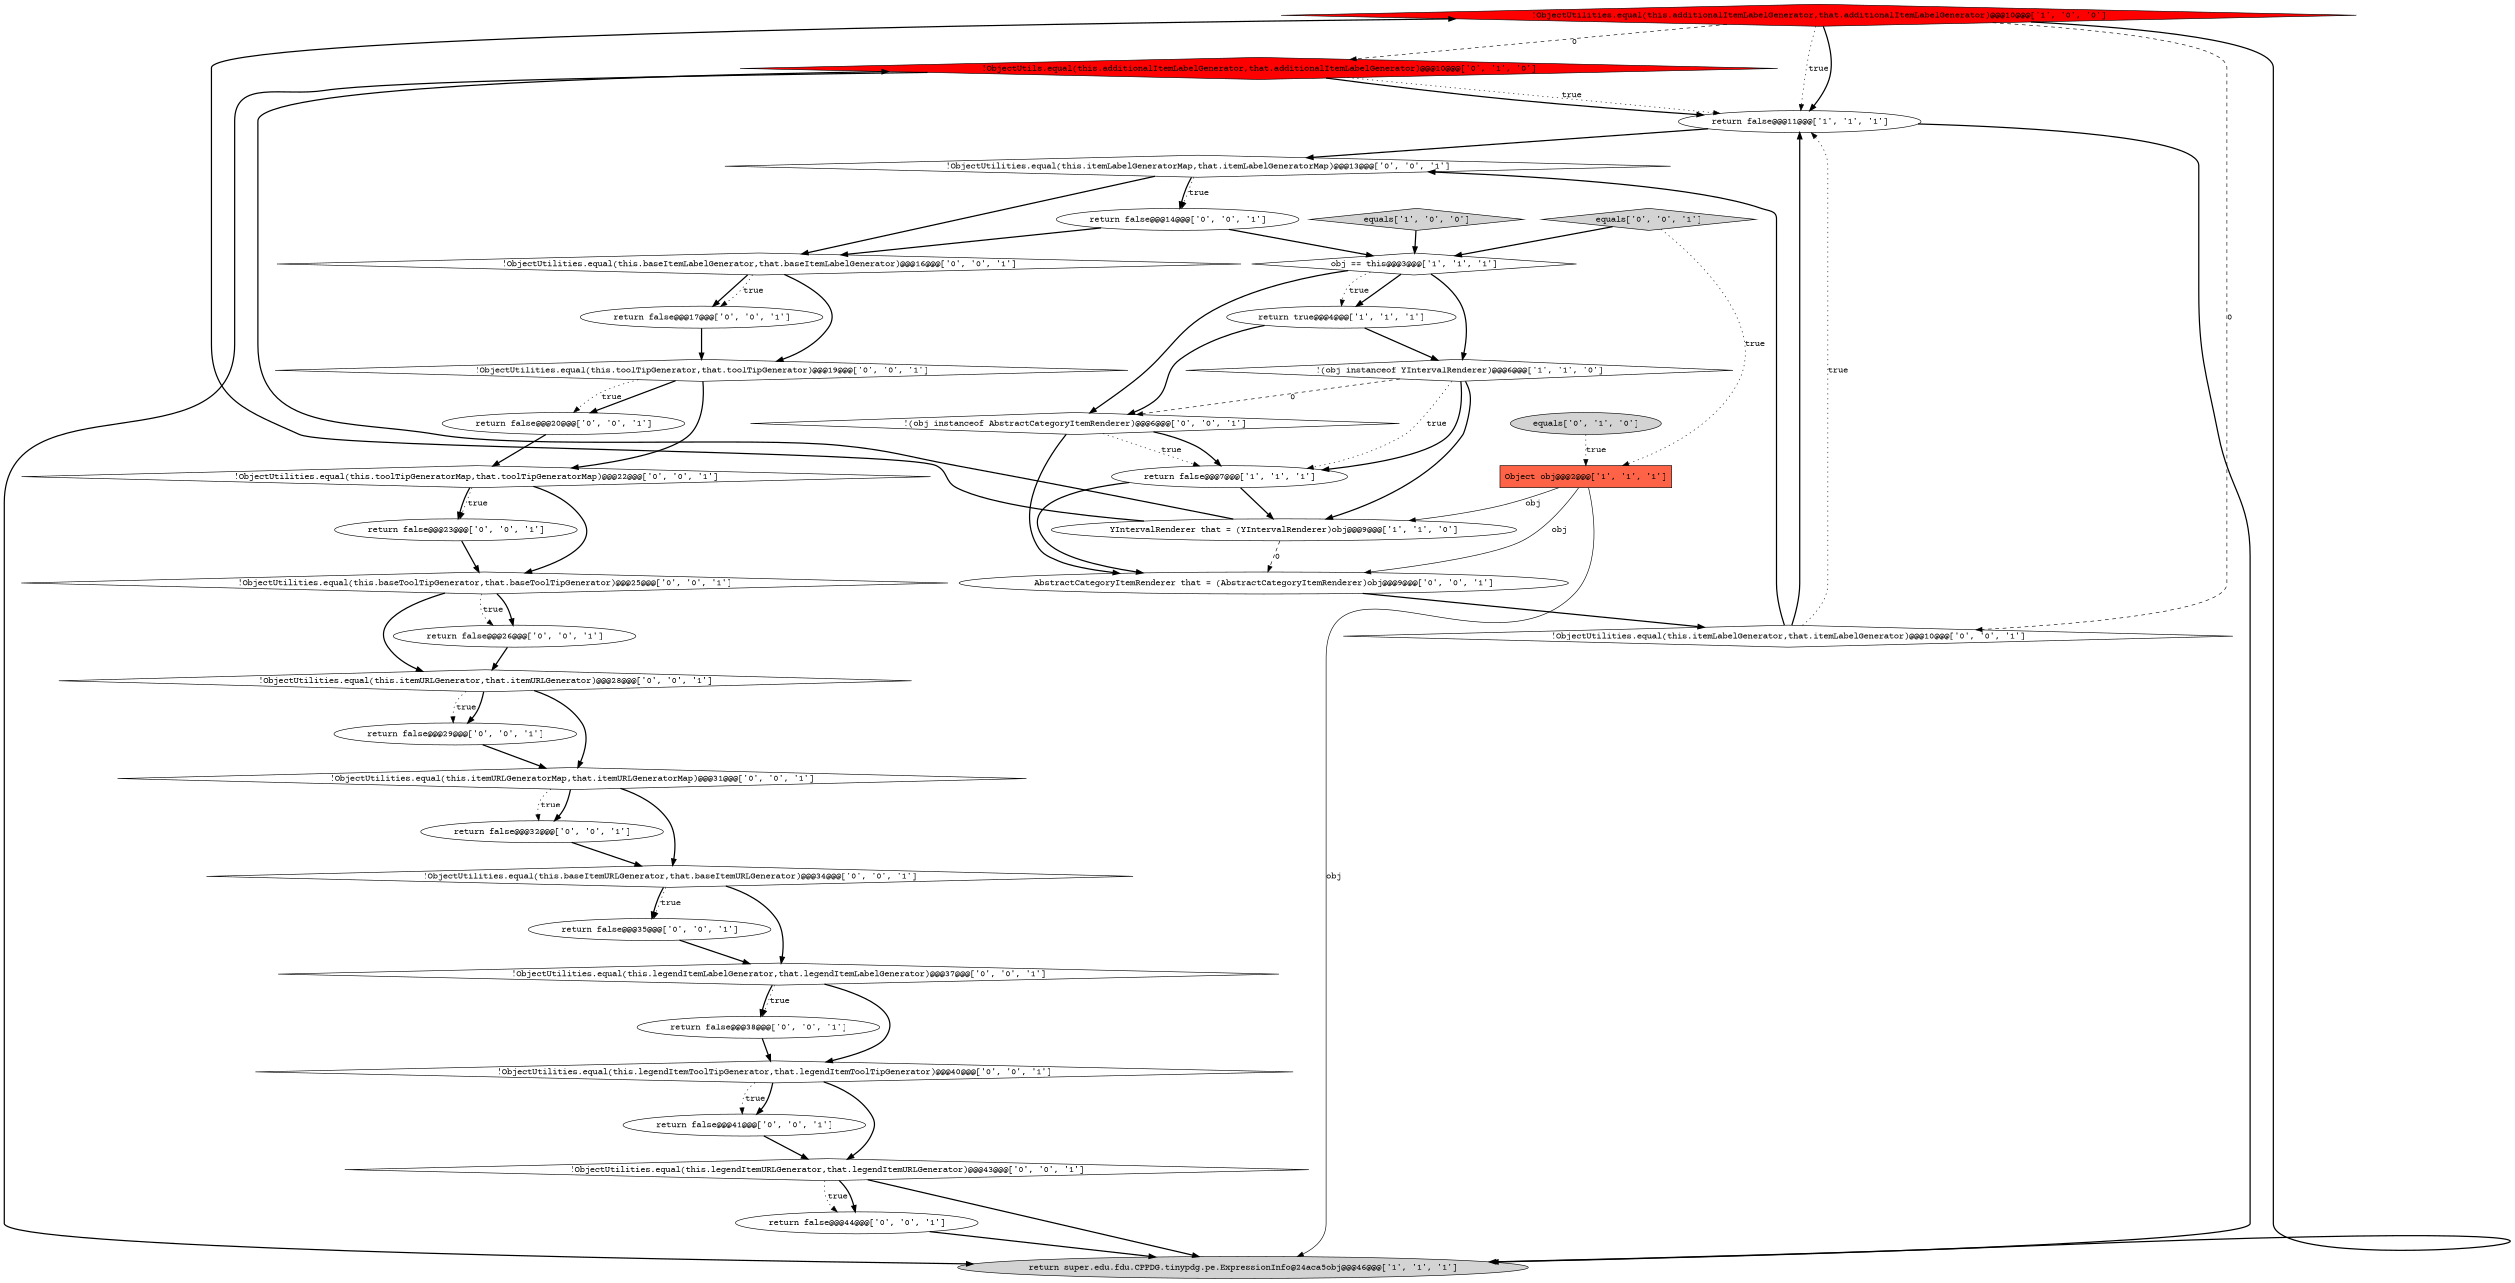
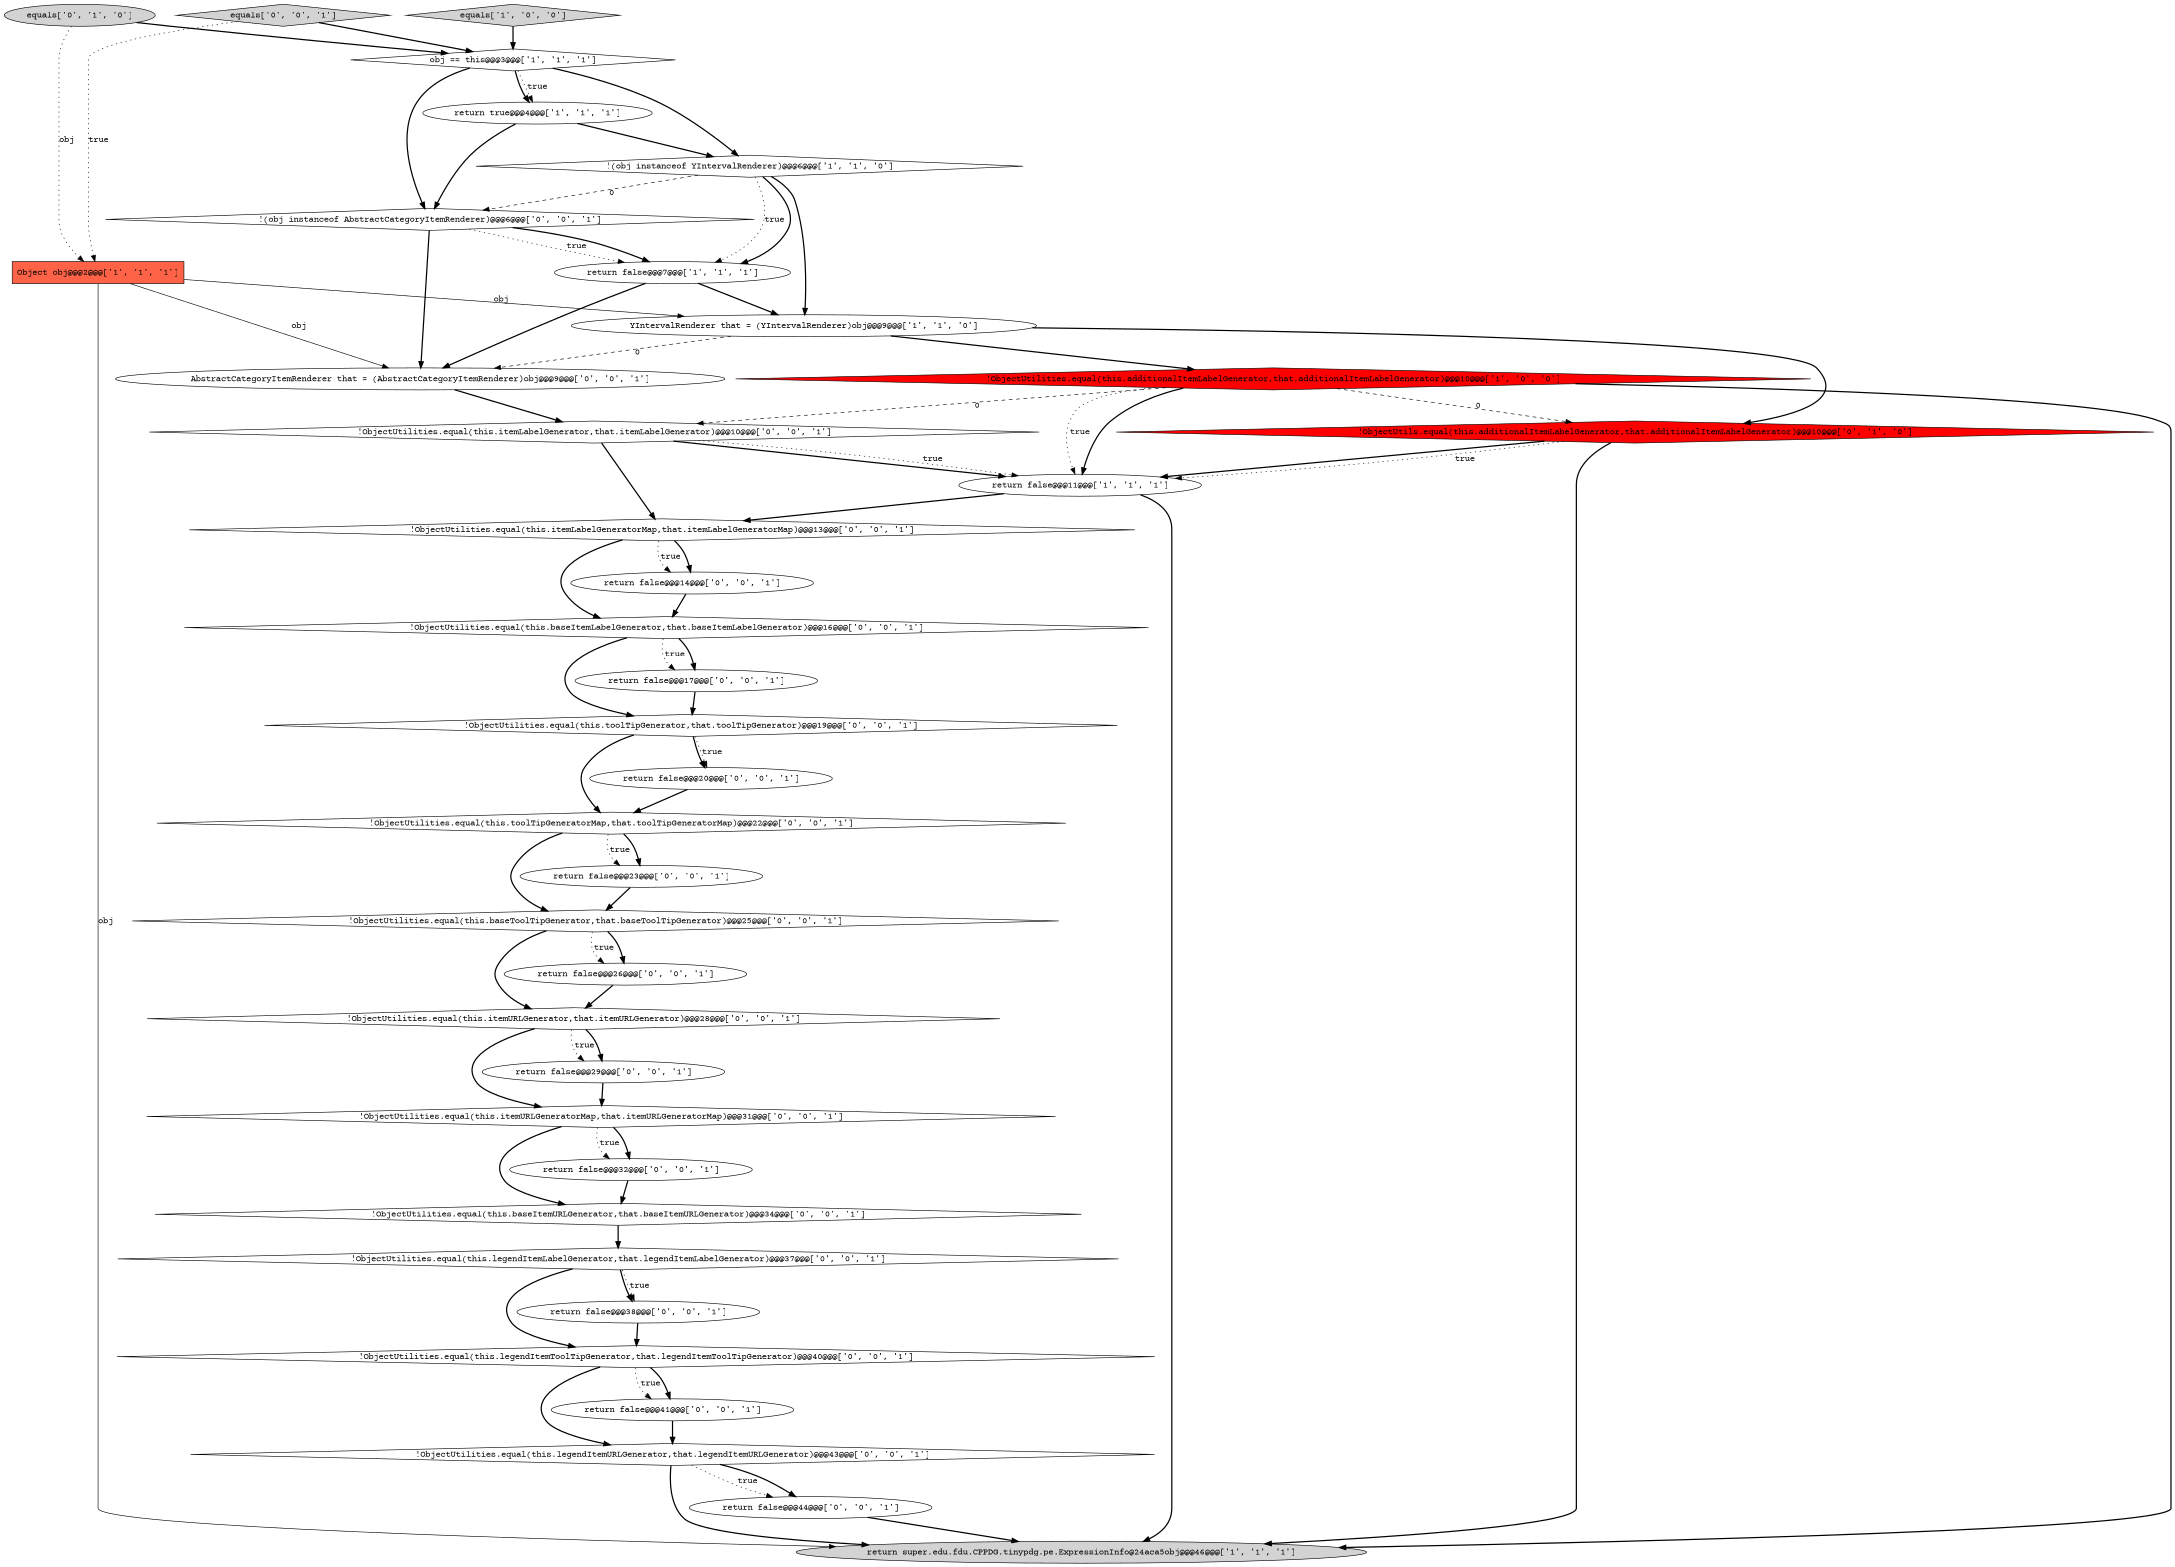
(1298, 242) -> (289, 38)
(1596, 450) -> (67, 140)
(650, 930) -> none
